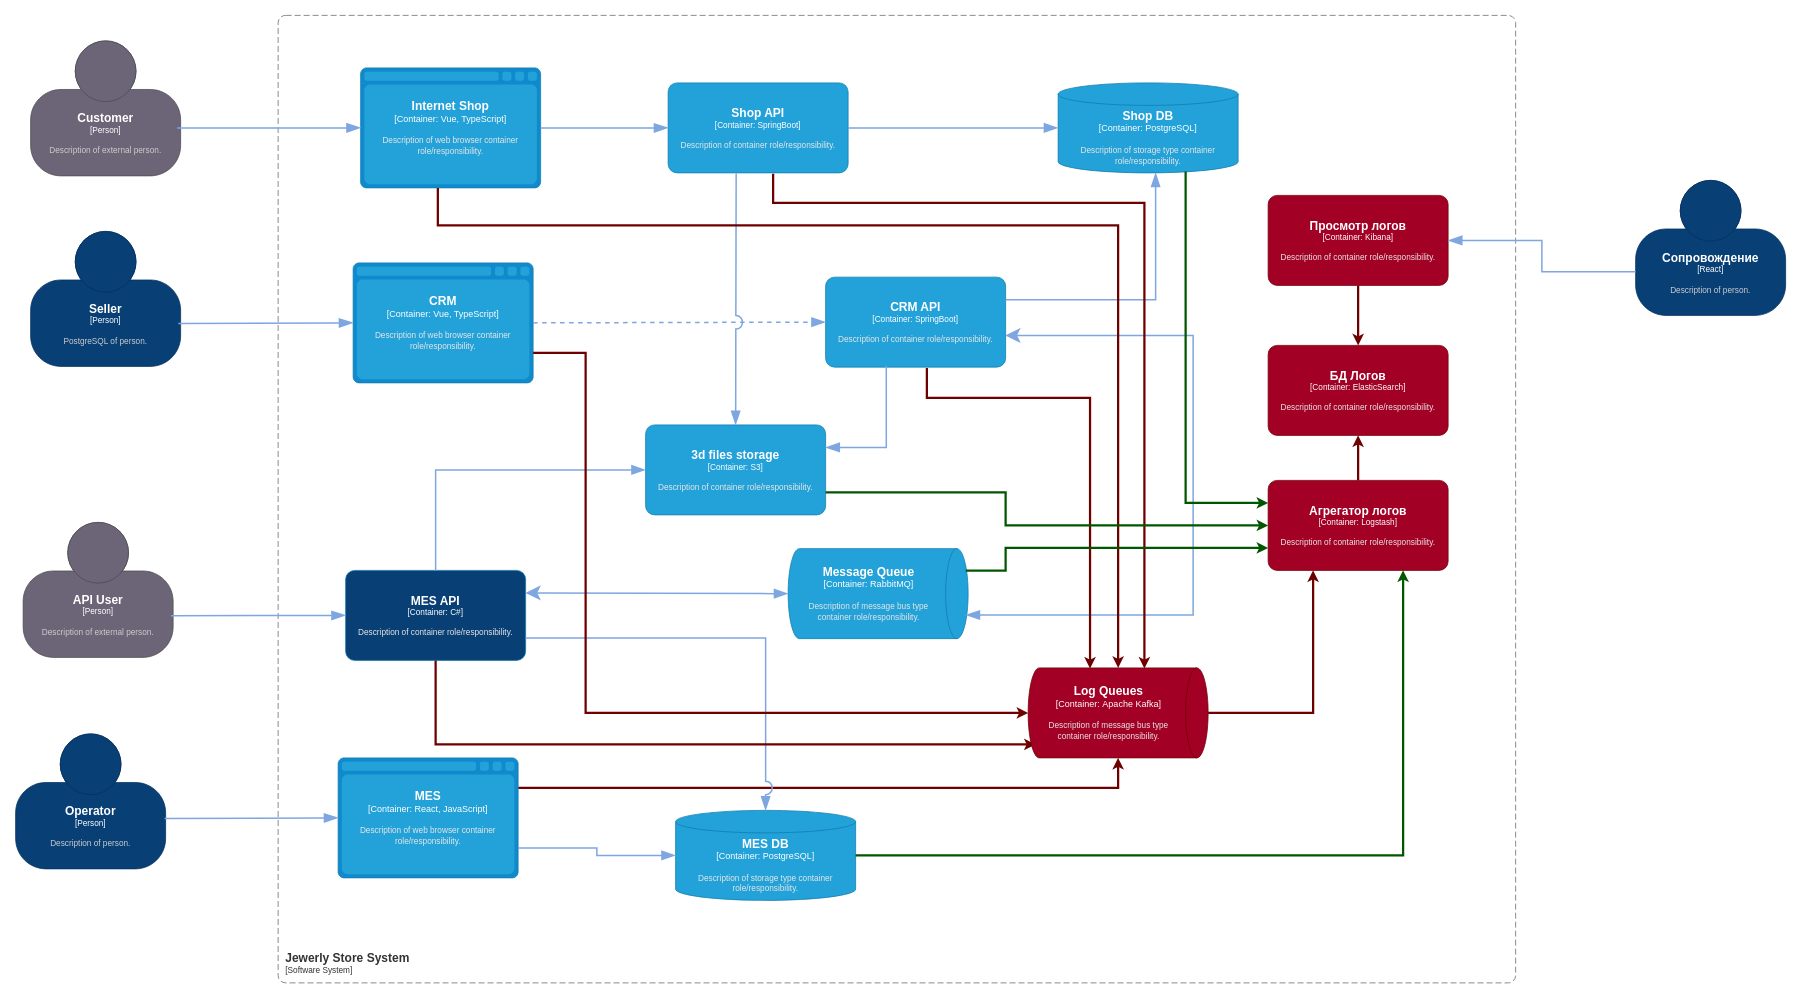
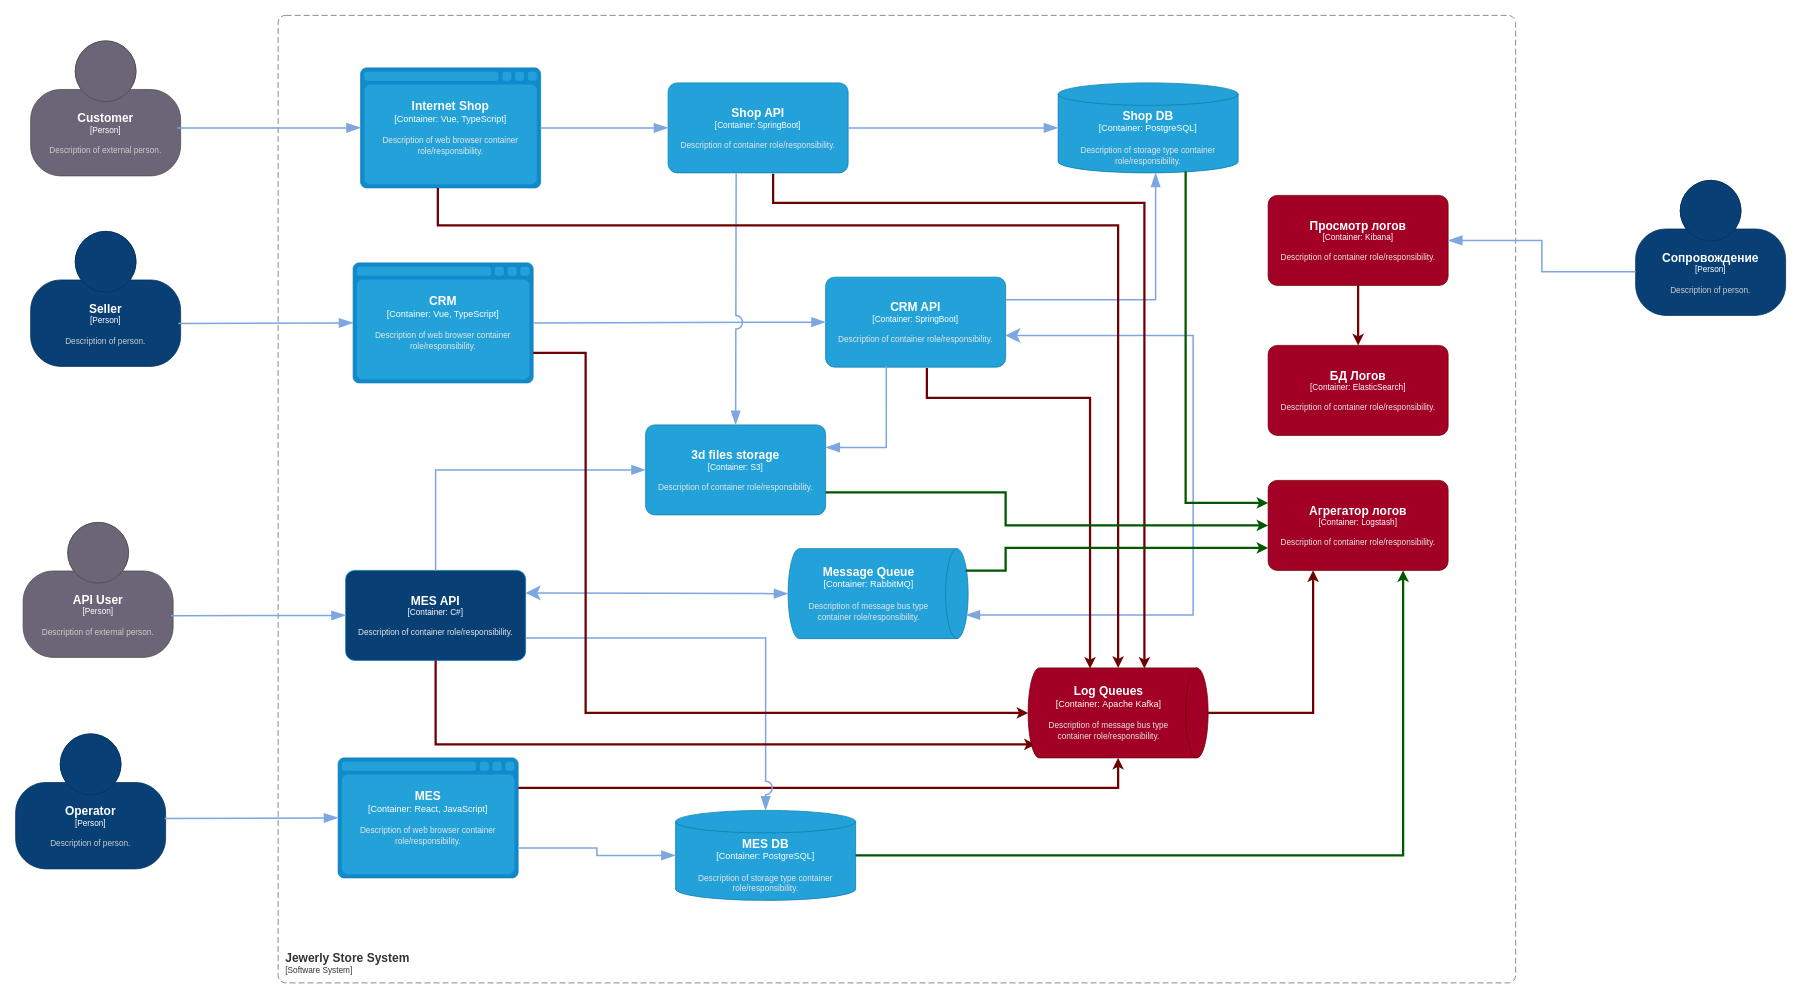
(1710, 273) -> (1710, 273)
(673, 322) -> (673, 322)
(105, 324) -> (105, 324)
(1358, 462) -> none
